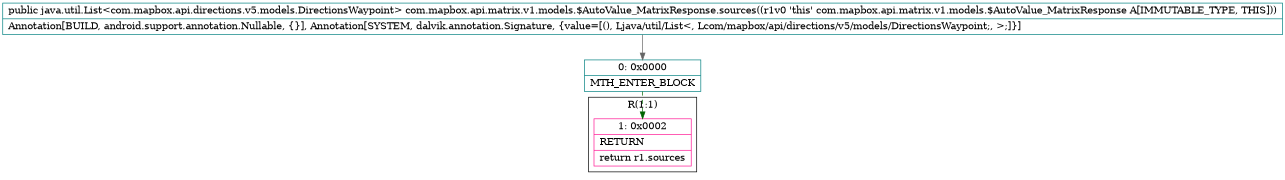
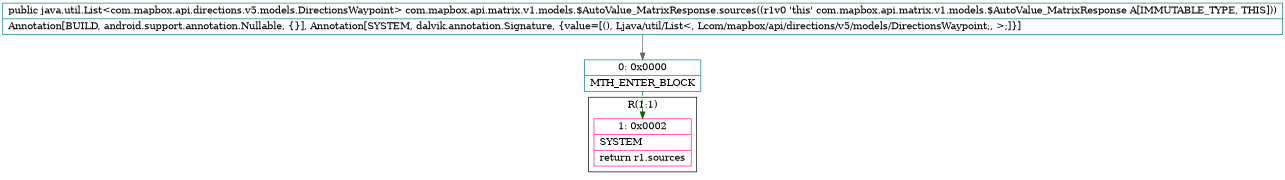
(622, 142) -> (621, 142)
